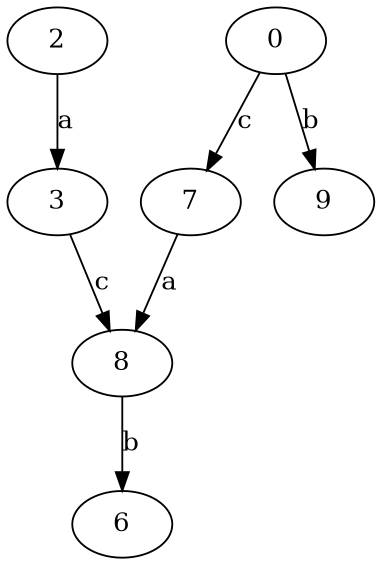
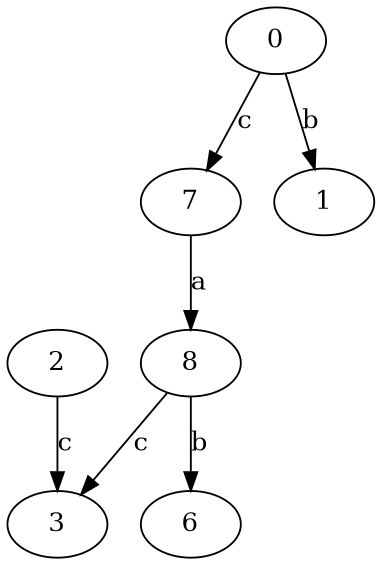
(66, 121) -> (65, 444)
(324, 202) -> (324, 202)
(86, 274) -> (130, 437)
